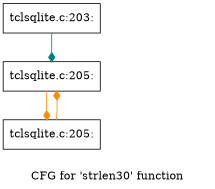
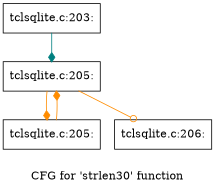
none -> (163, 134)
